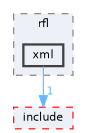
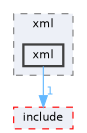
(43, 25) -> (43, 25)
